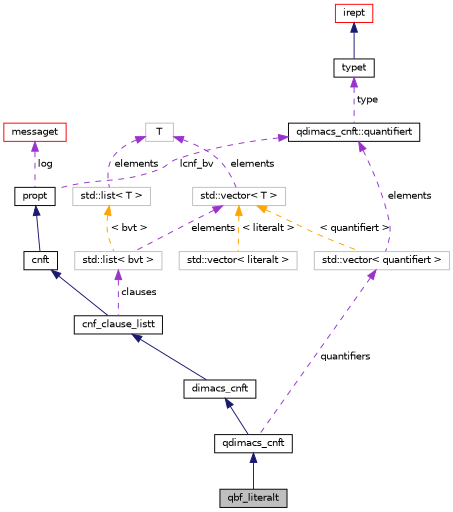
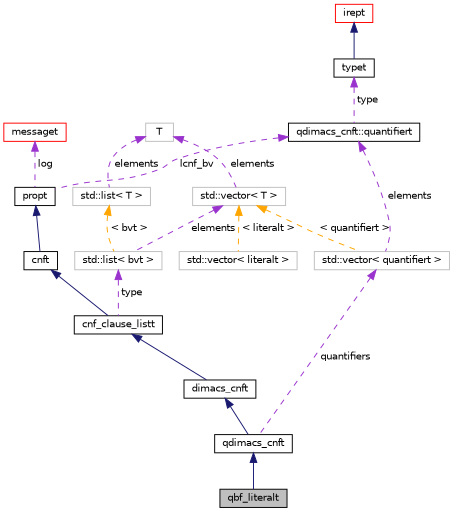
(138, 293) -> (130, 293)
